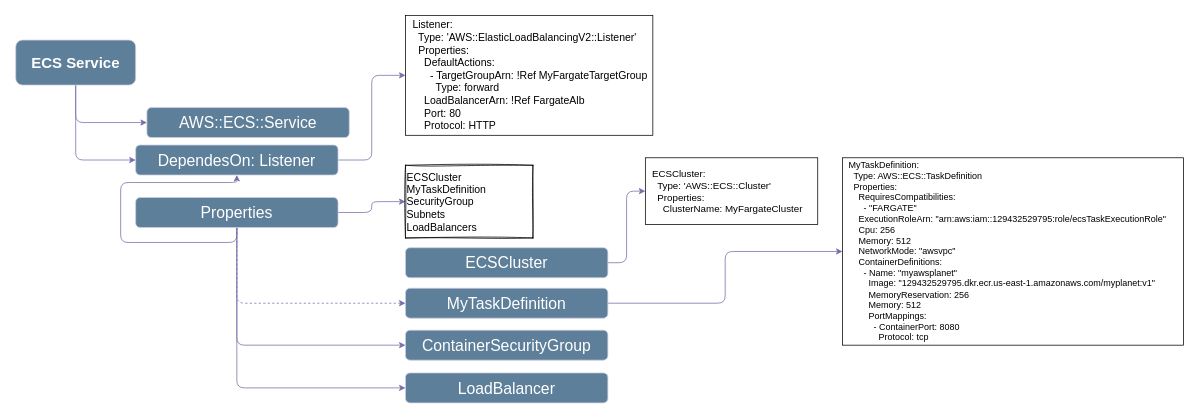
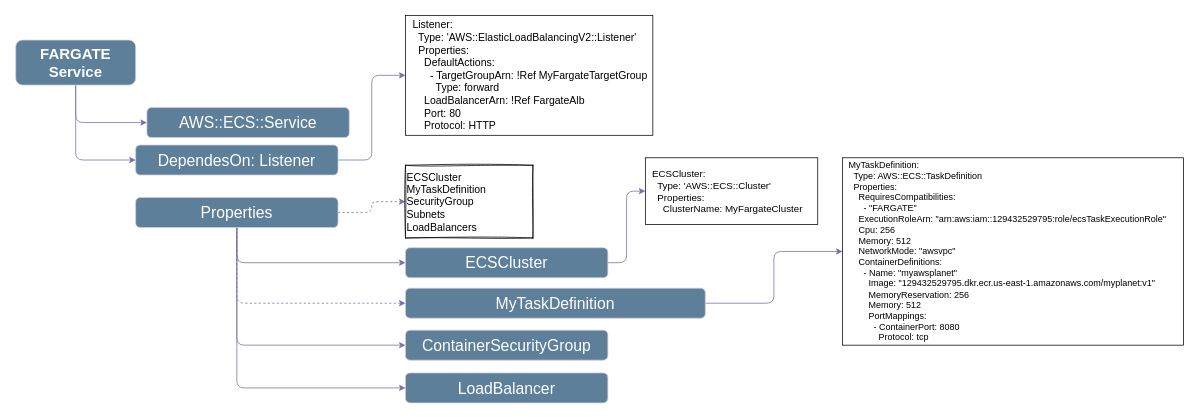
(75, 63) -> (75, 63)
(120, 209) -> (319, 263)
(371, 209) -> (371, 209)
(507, 303) -> (555, 303)
